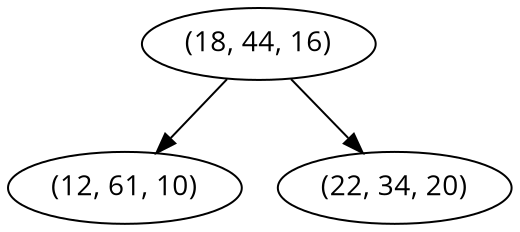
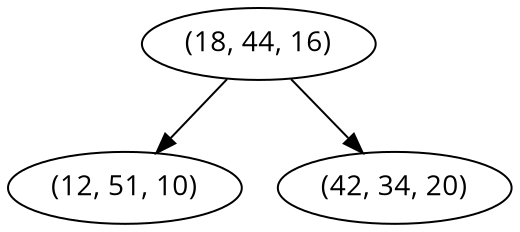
(125, 188) -> (125, 188)
(395, 188) -> (395, 188)
